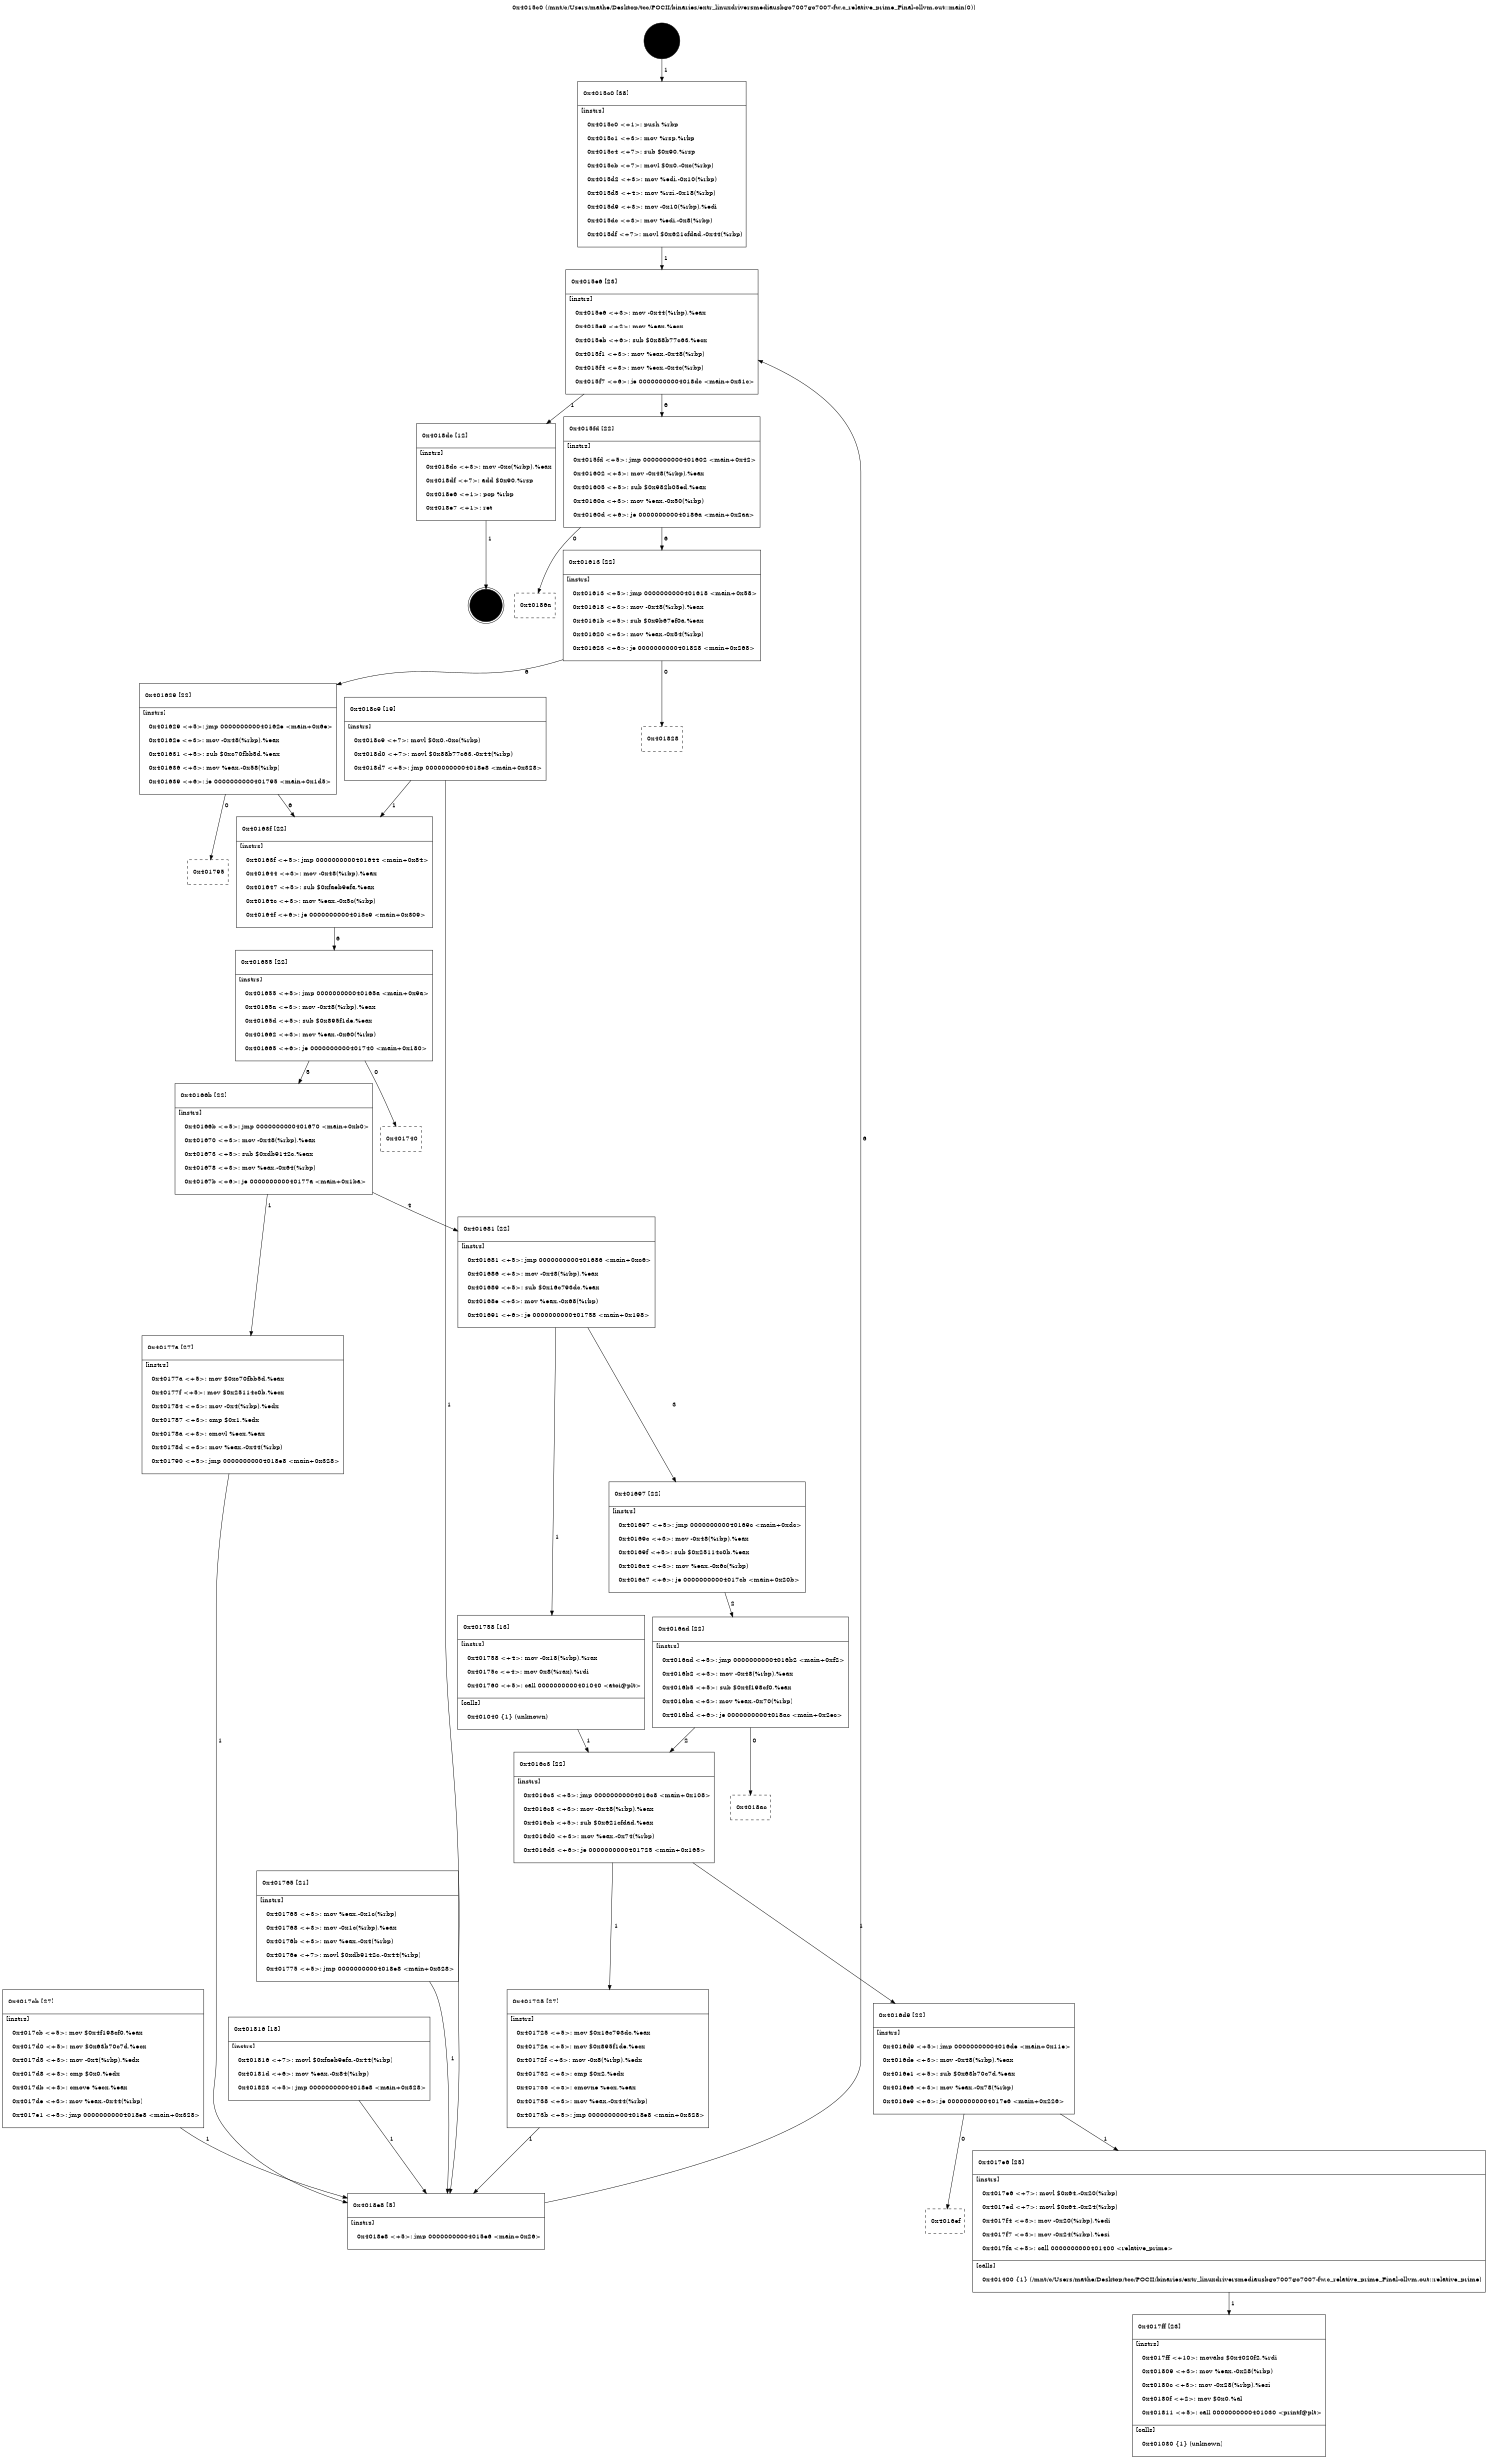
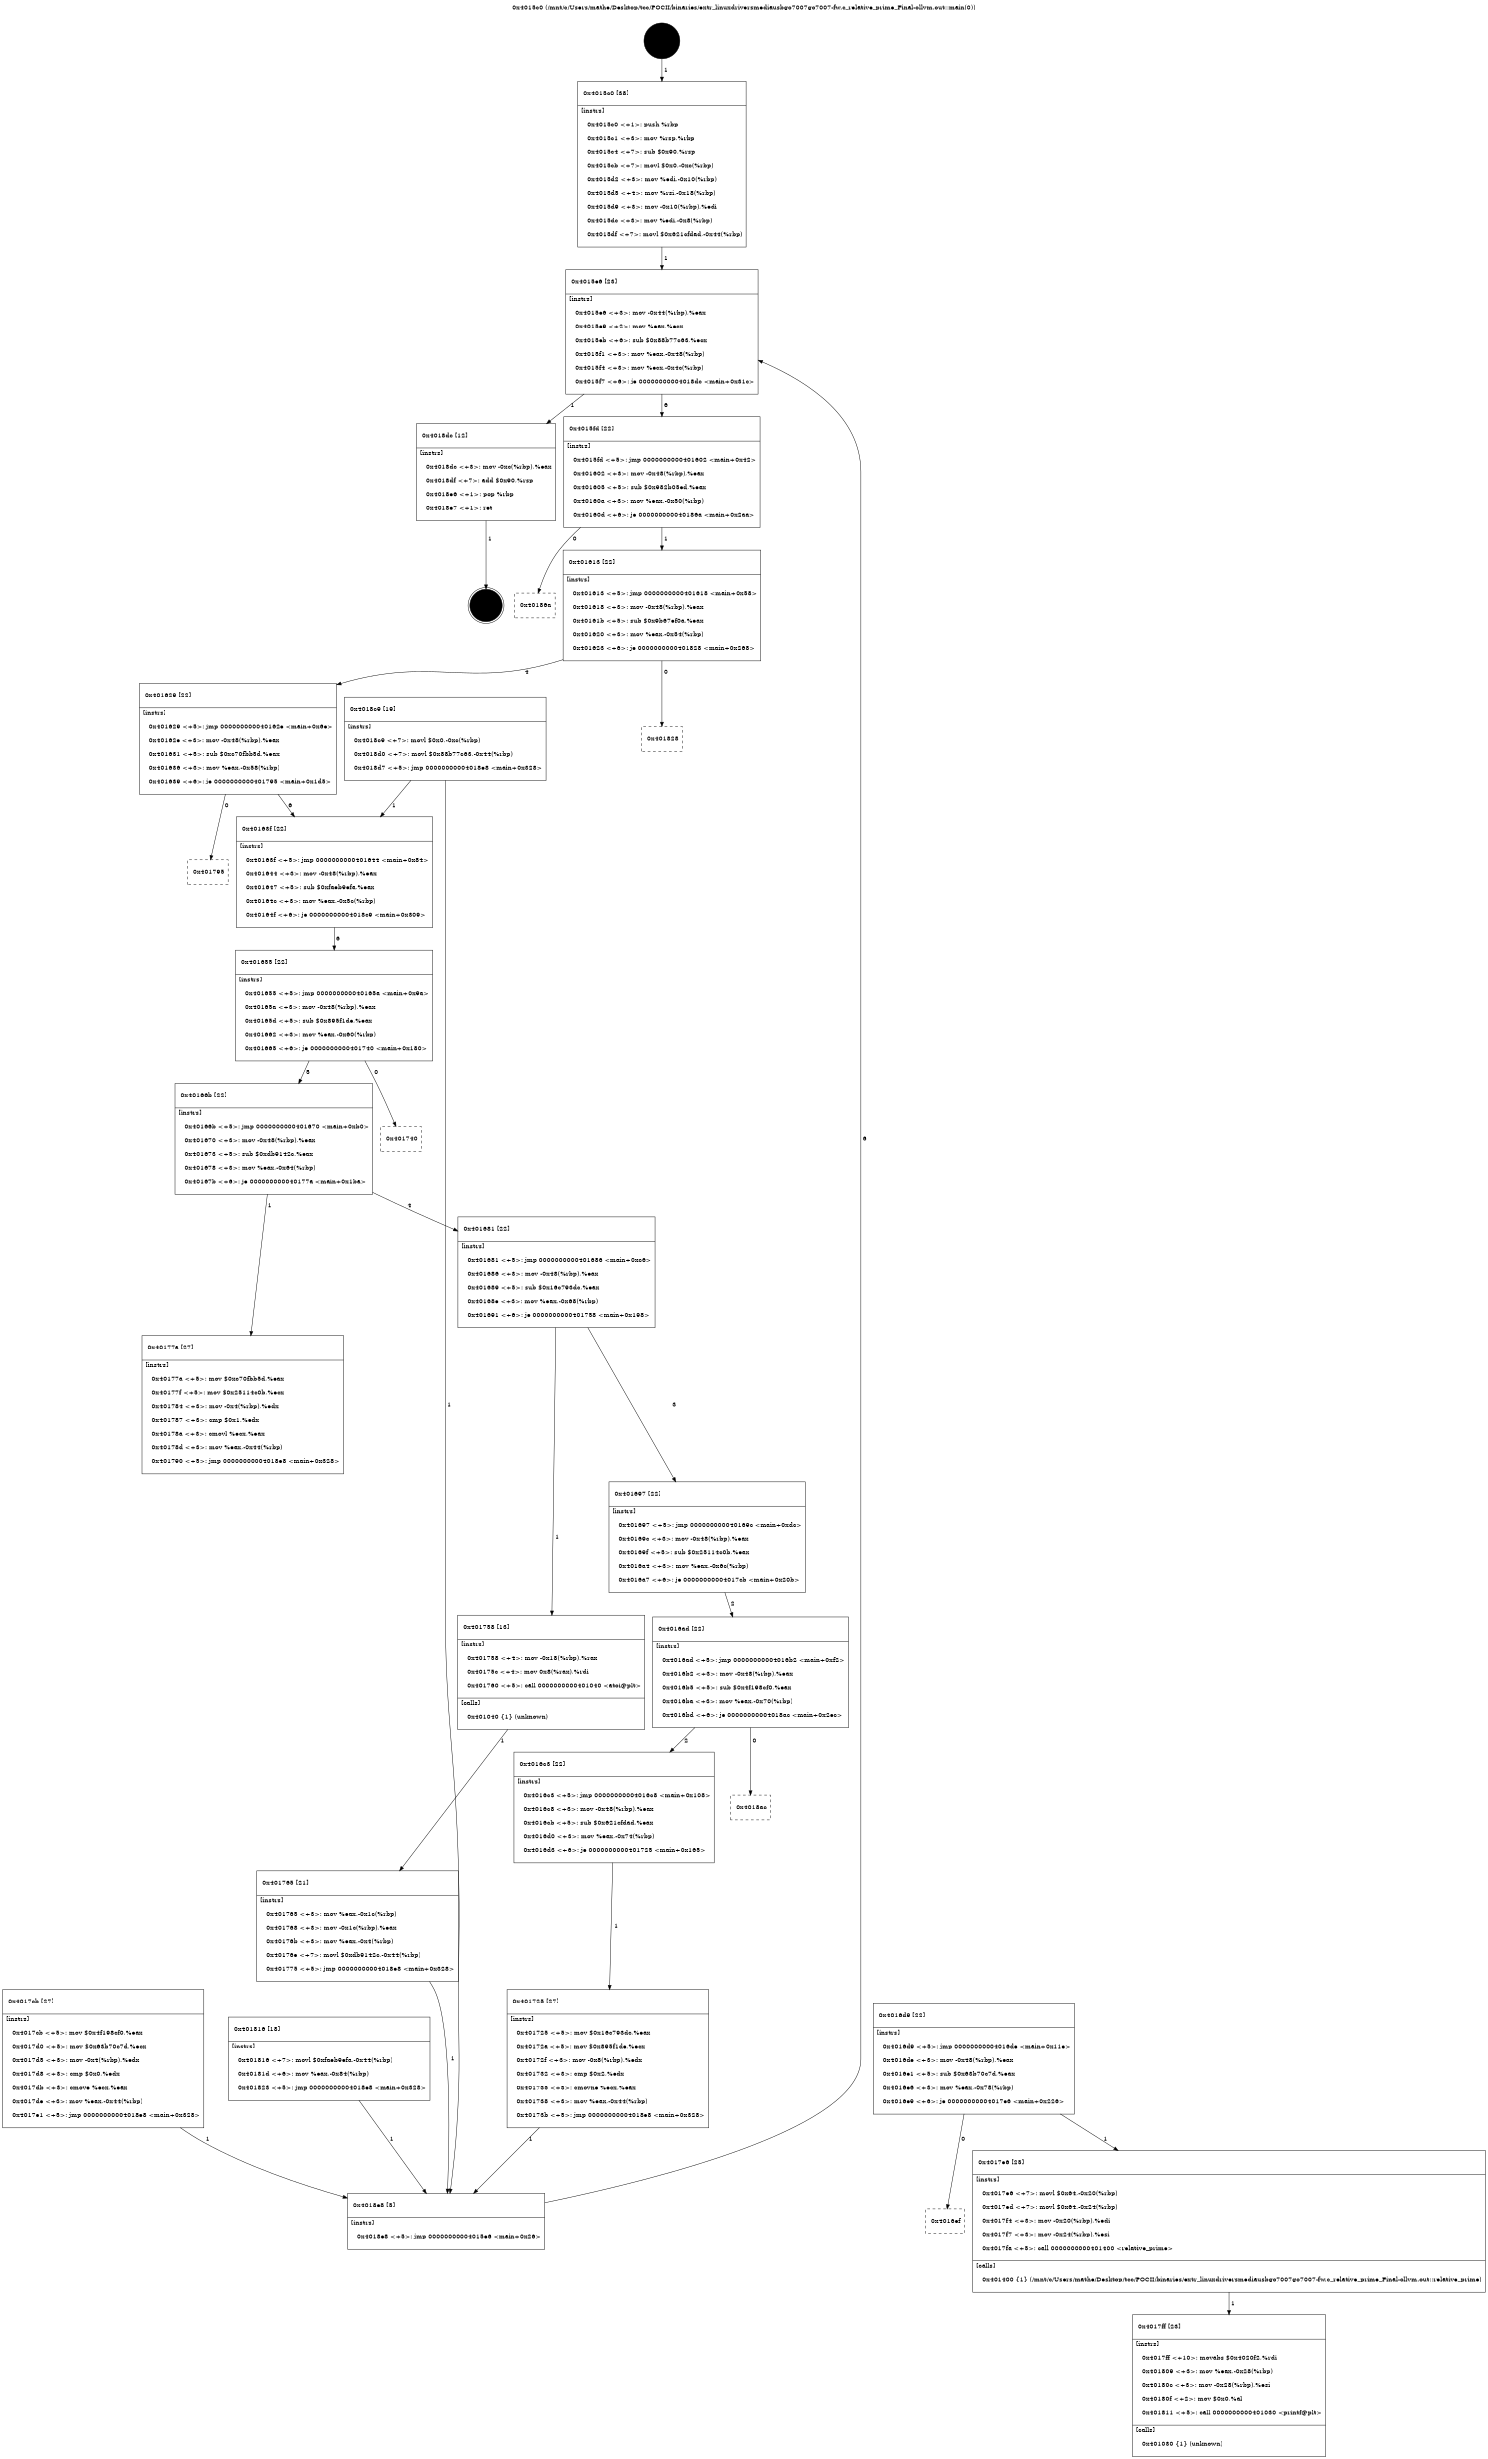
(665, 539) -> (665, 539)
(526, 672) -> (526, 672)
(582, 1739) -> (452, 1802)
(216, 1873) -> none
(792, 1932) -> none
